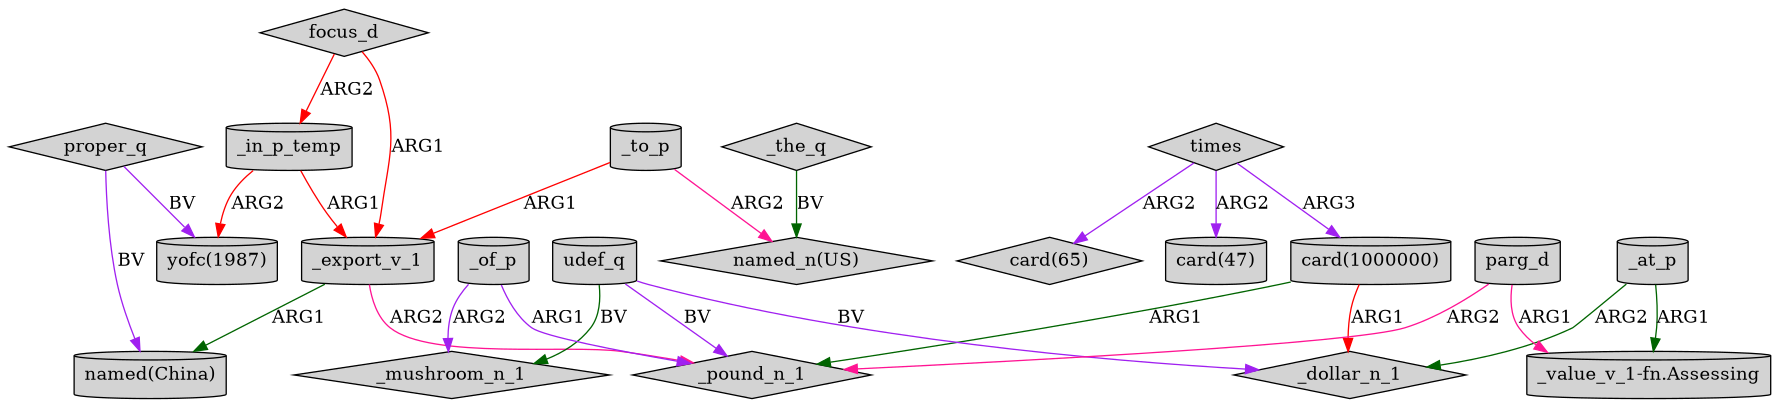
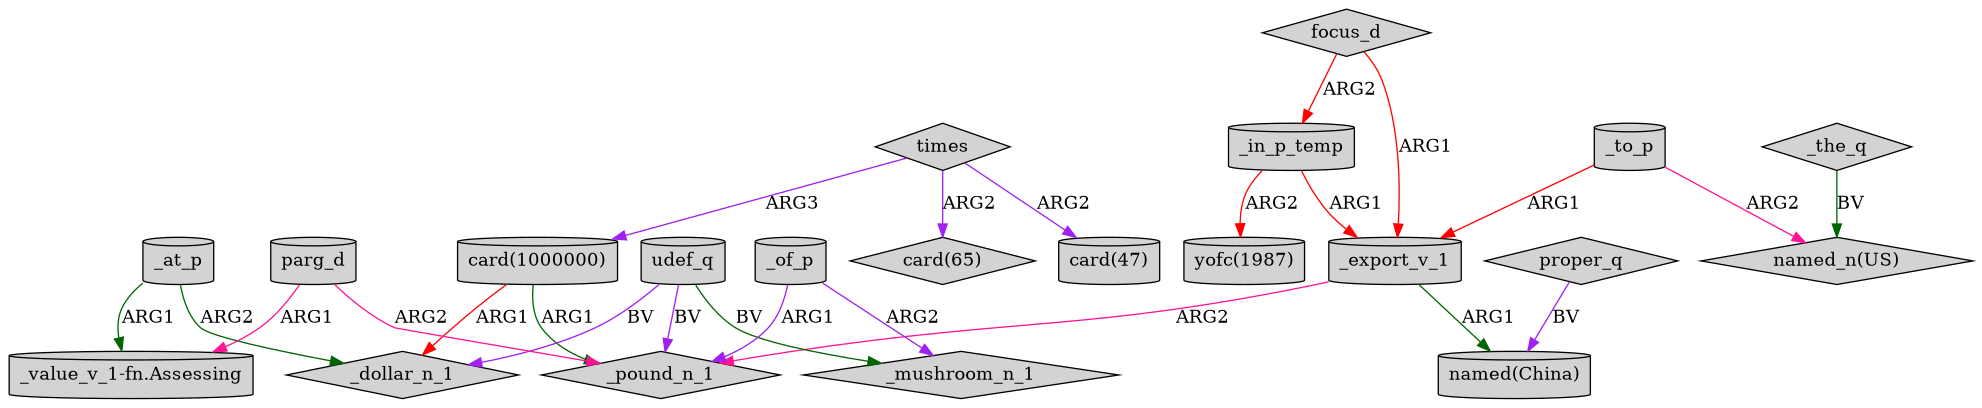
(154, 197) -> none
